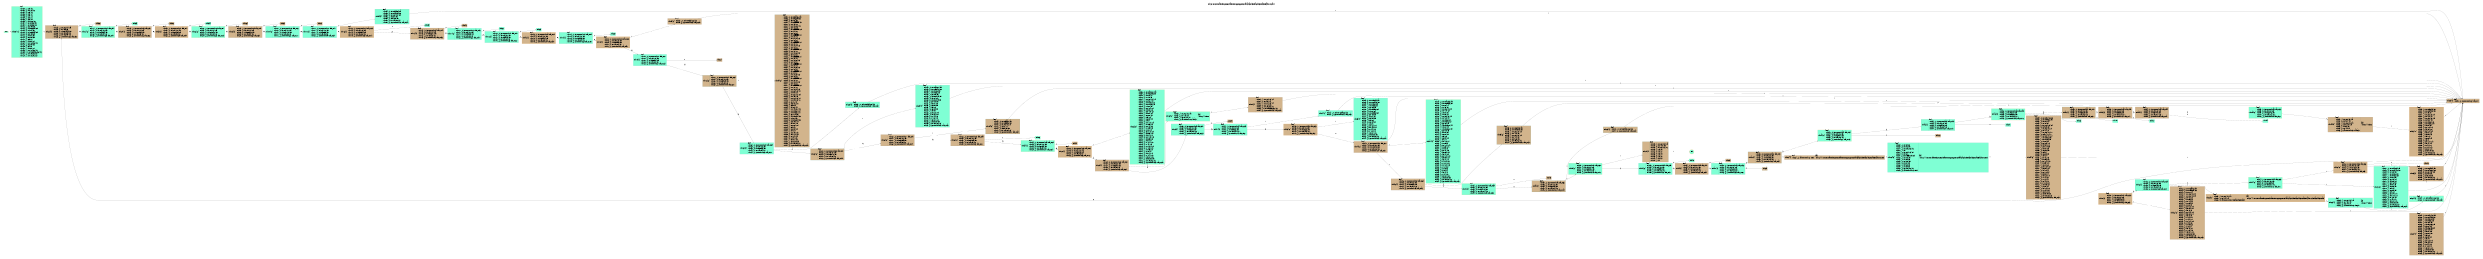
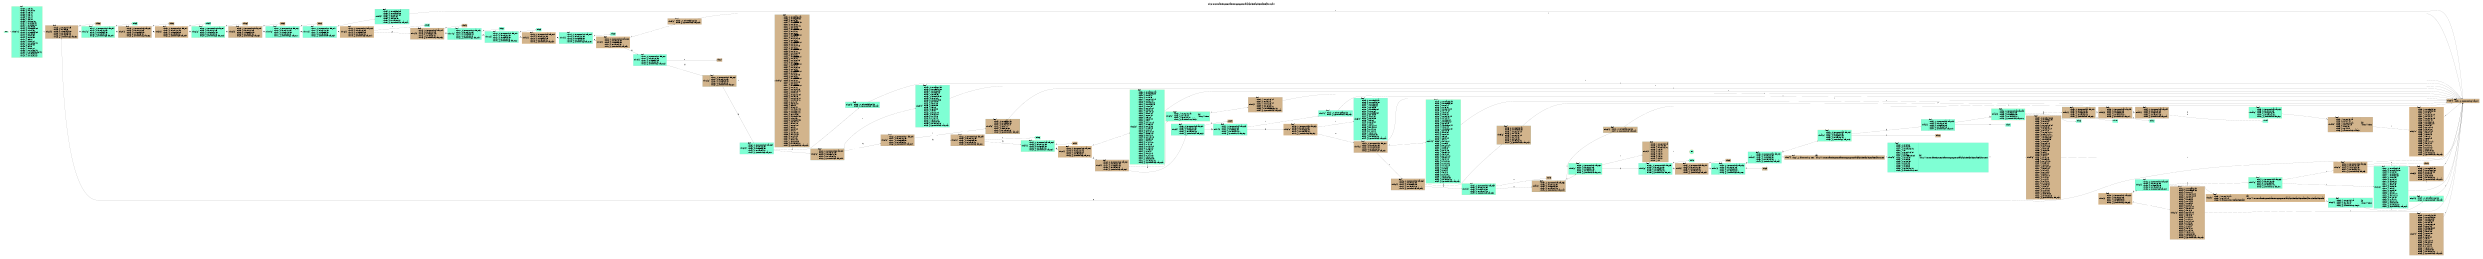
(1765, 158) -> (1765, 158)
